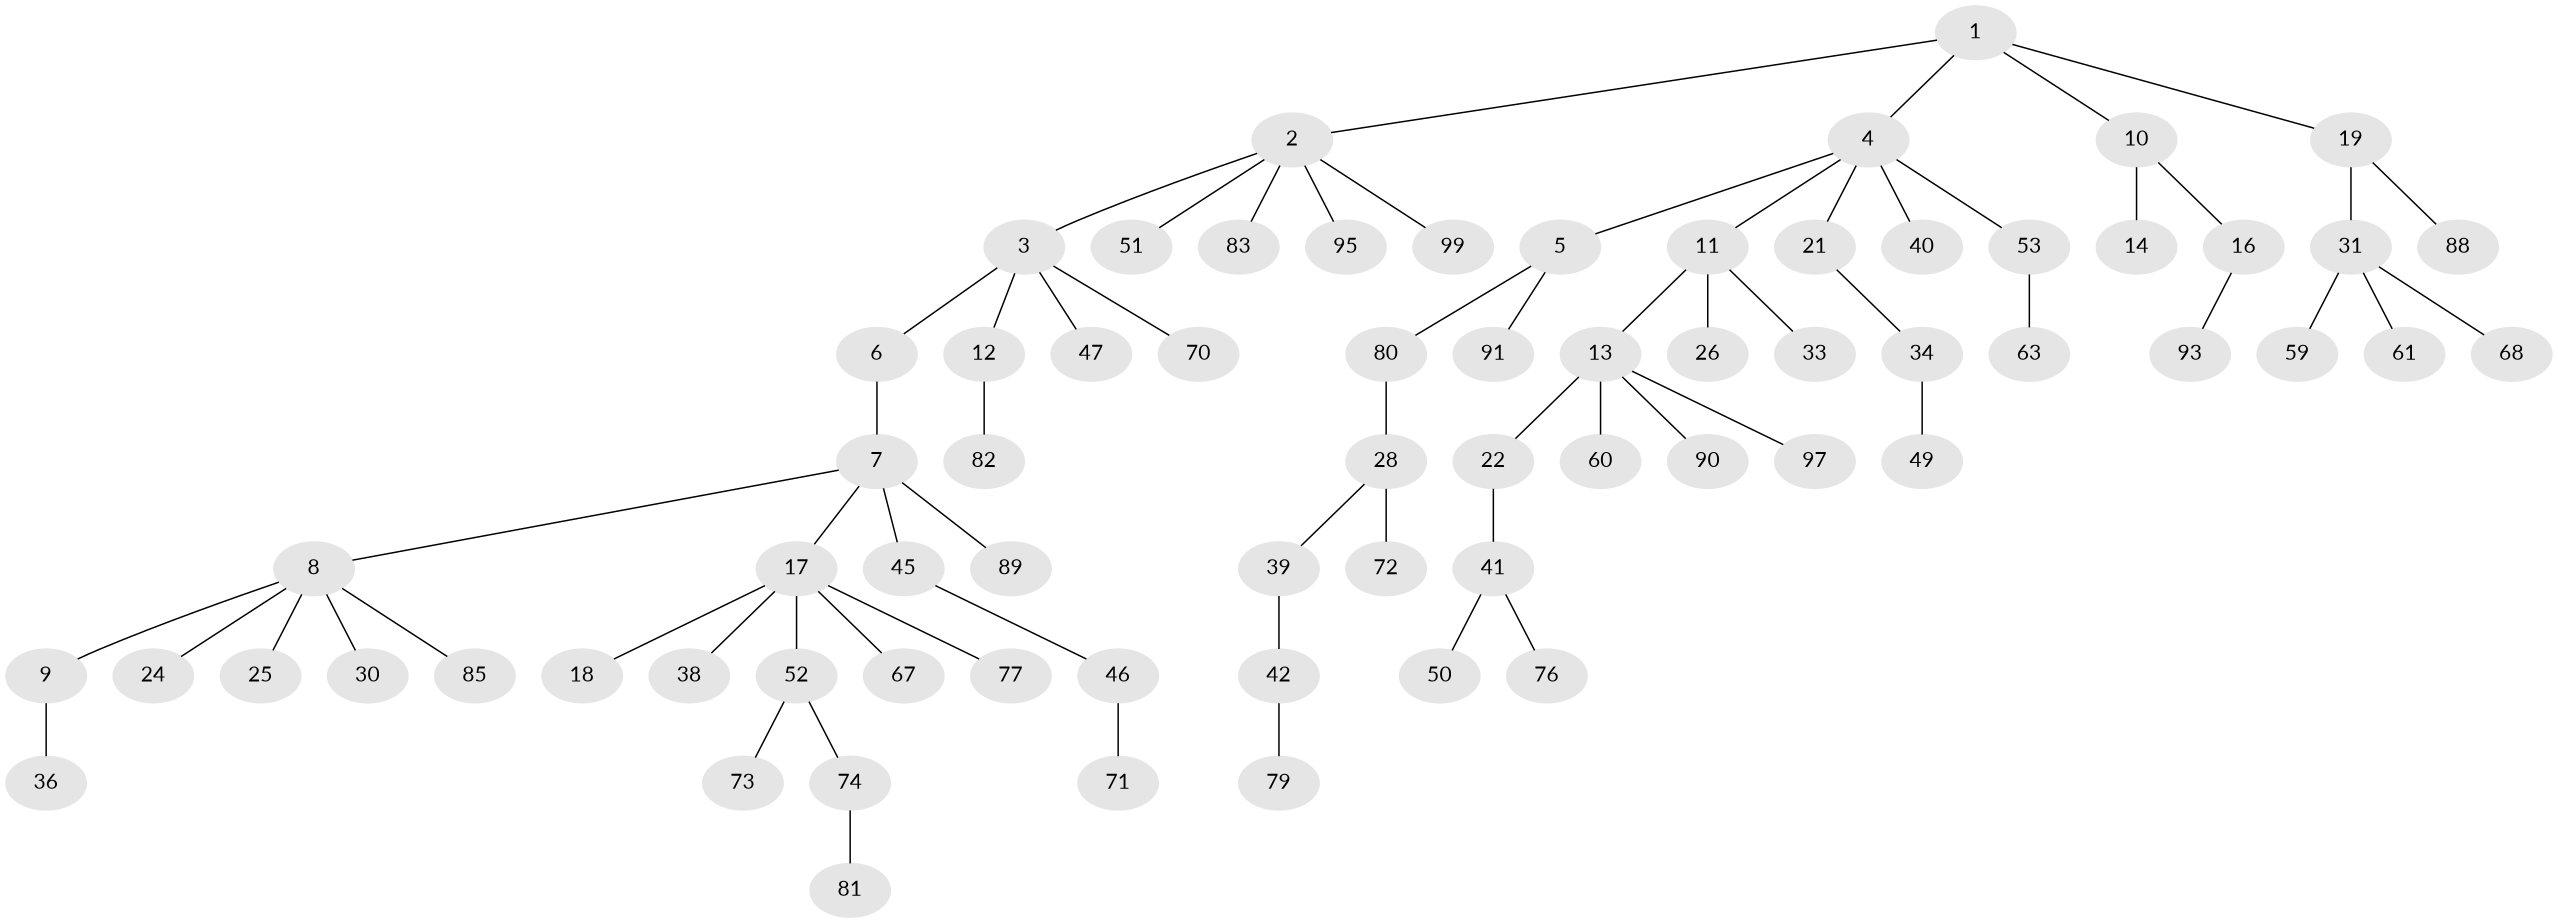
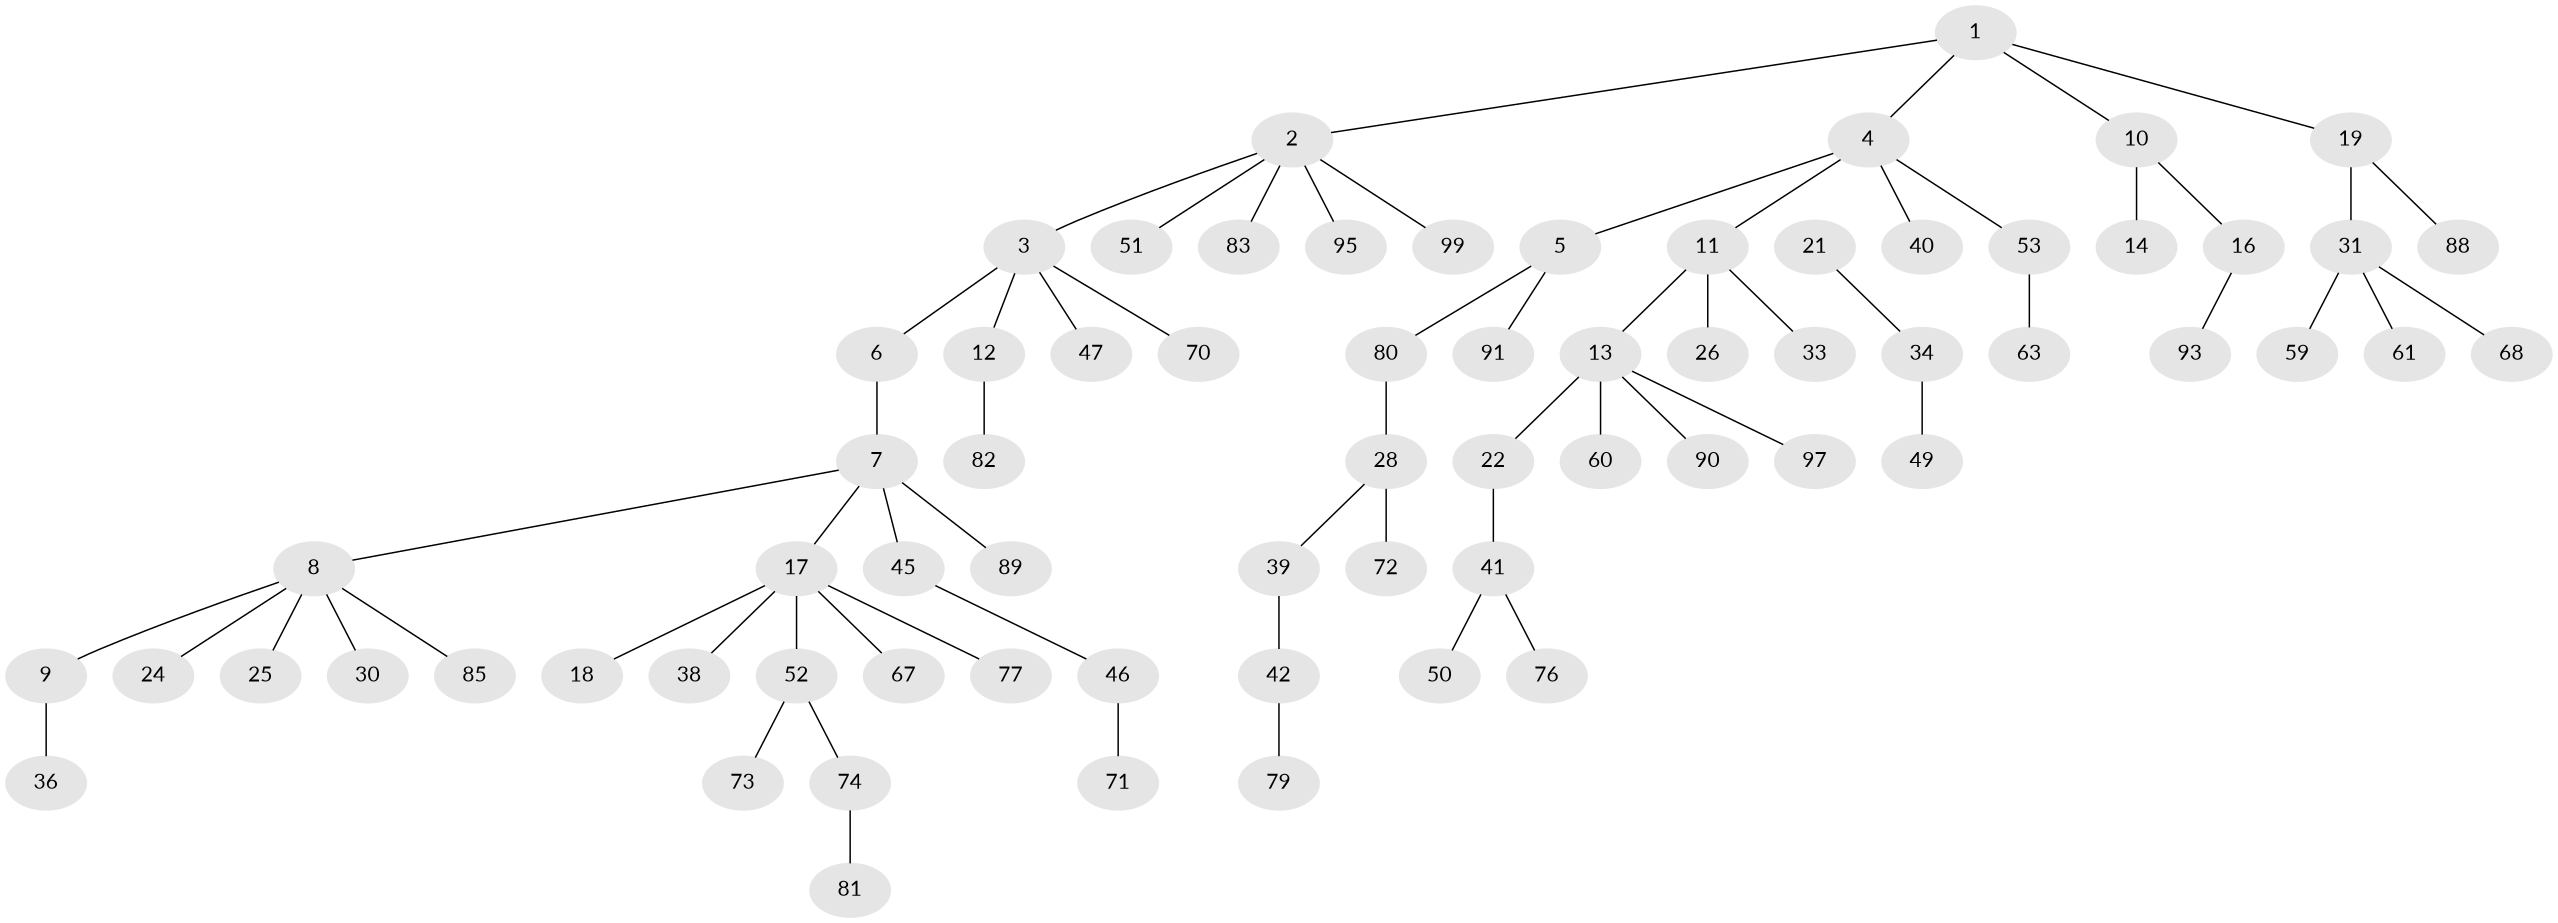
(1842, 194) -> none
